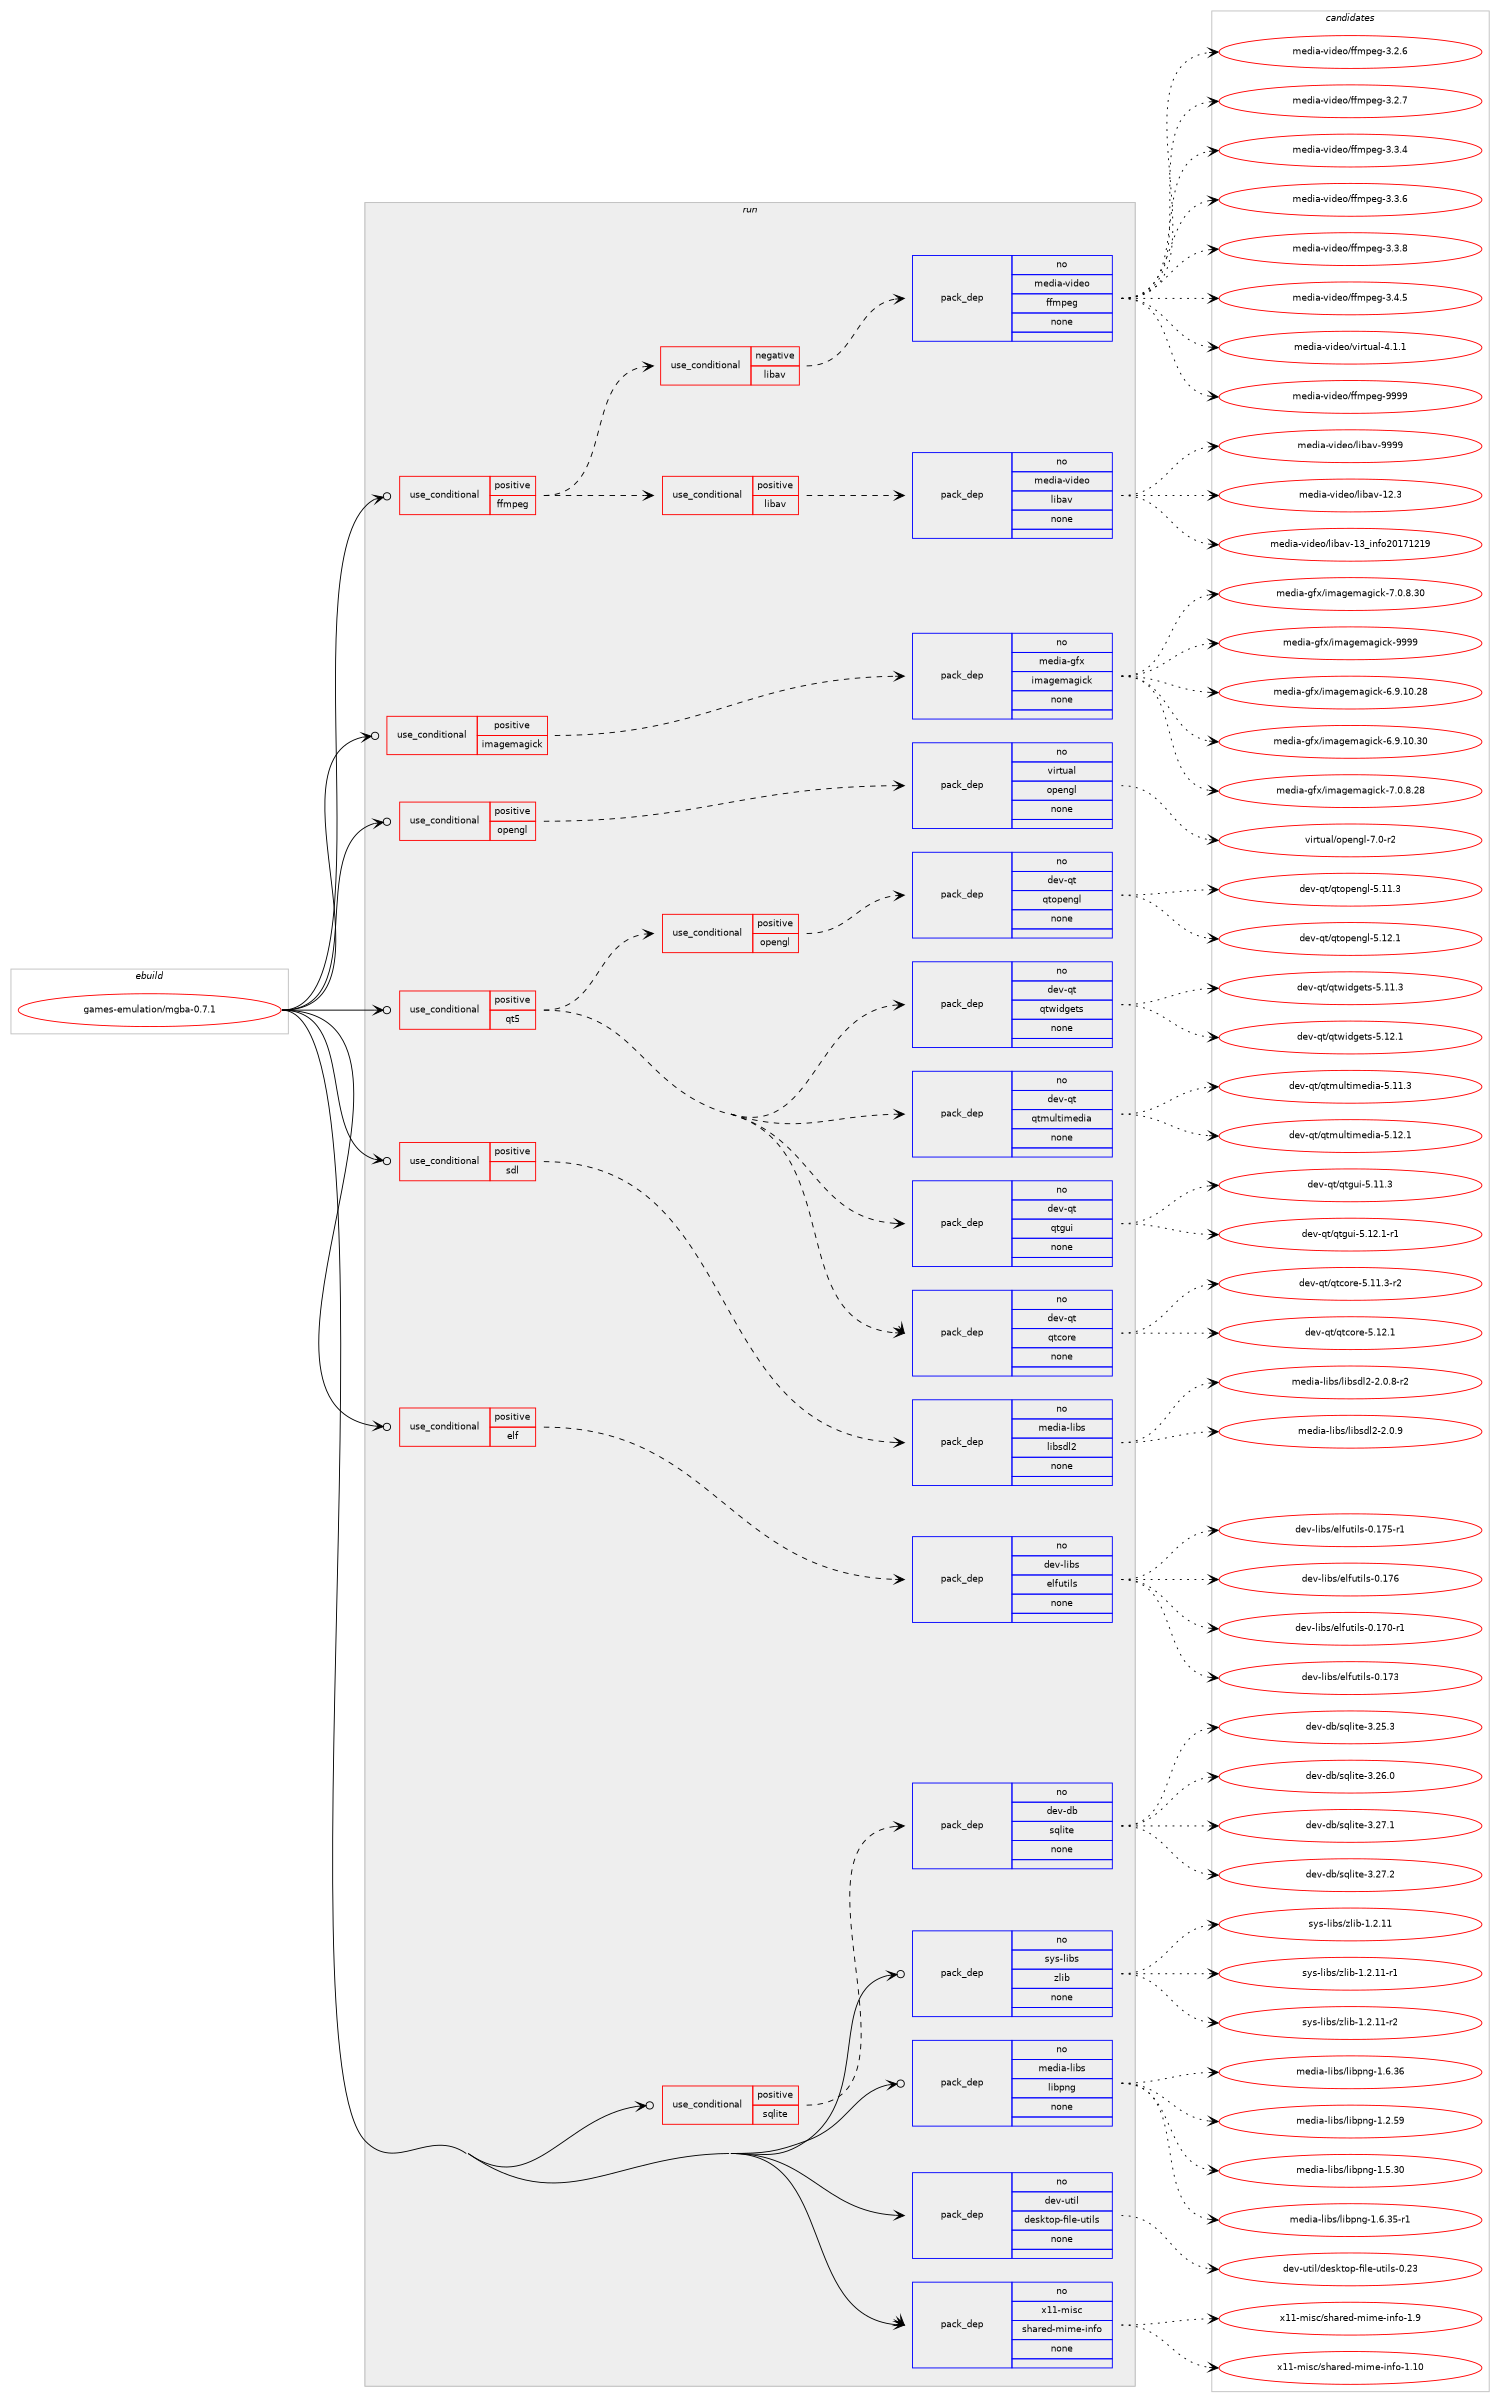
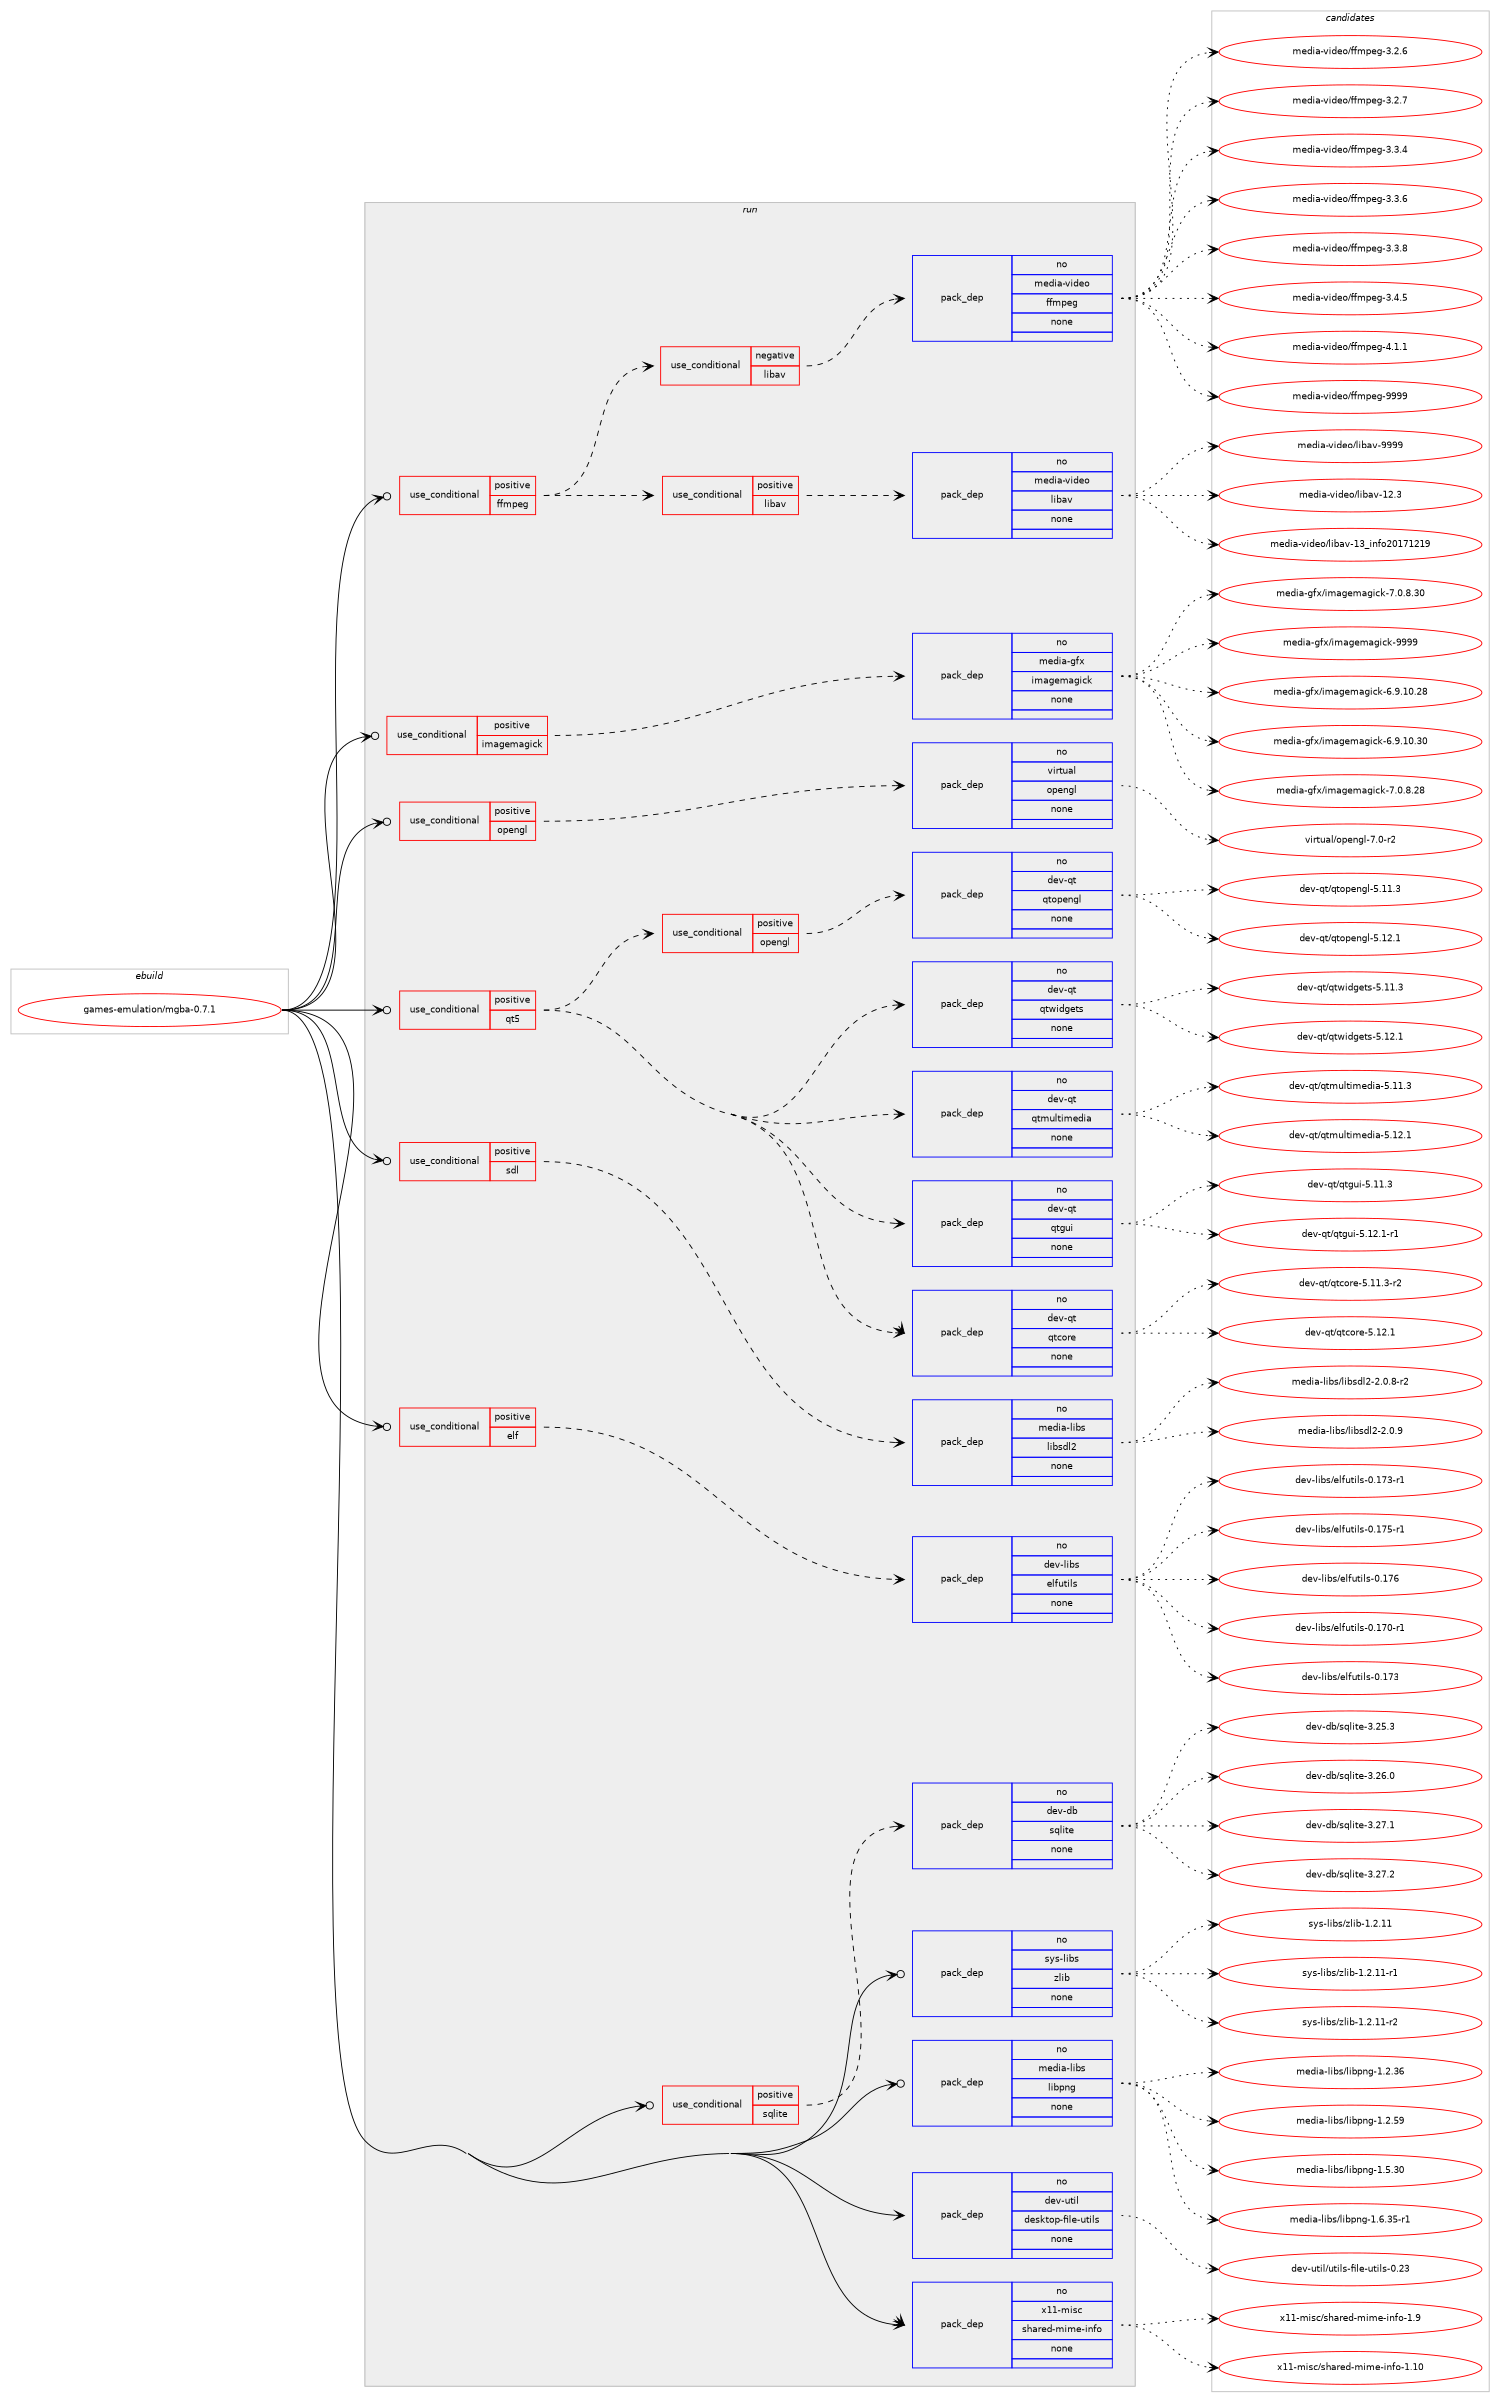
(1351, 348) -> (1351, 348)
none -> (1351, 1481)
(1351, 2072) -> (1351, 2072)
(1351, 2269) -> (1351, 2269)
